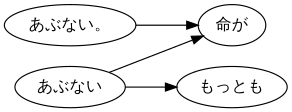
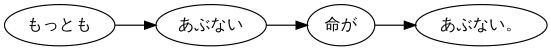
(161, 25) -> (389, 25)
(145, 87) -> (130, 25)
